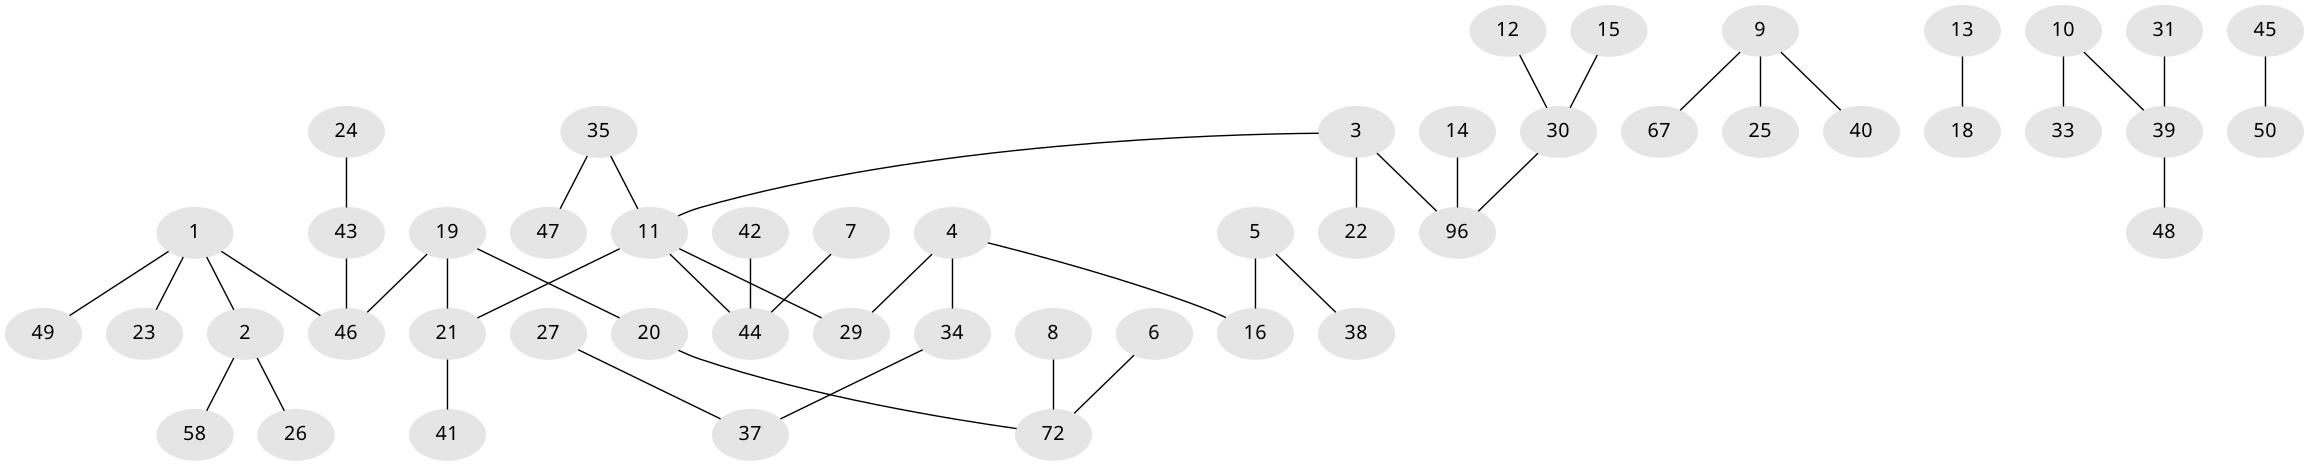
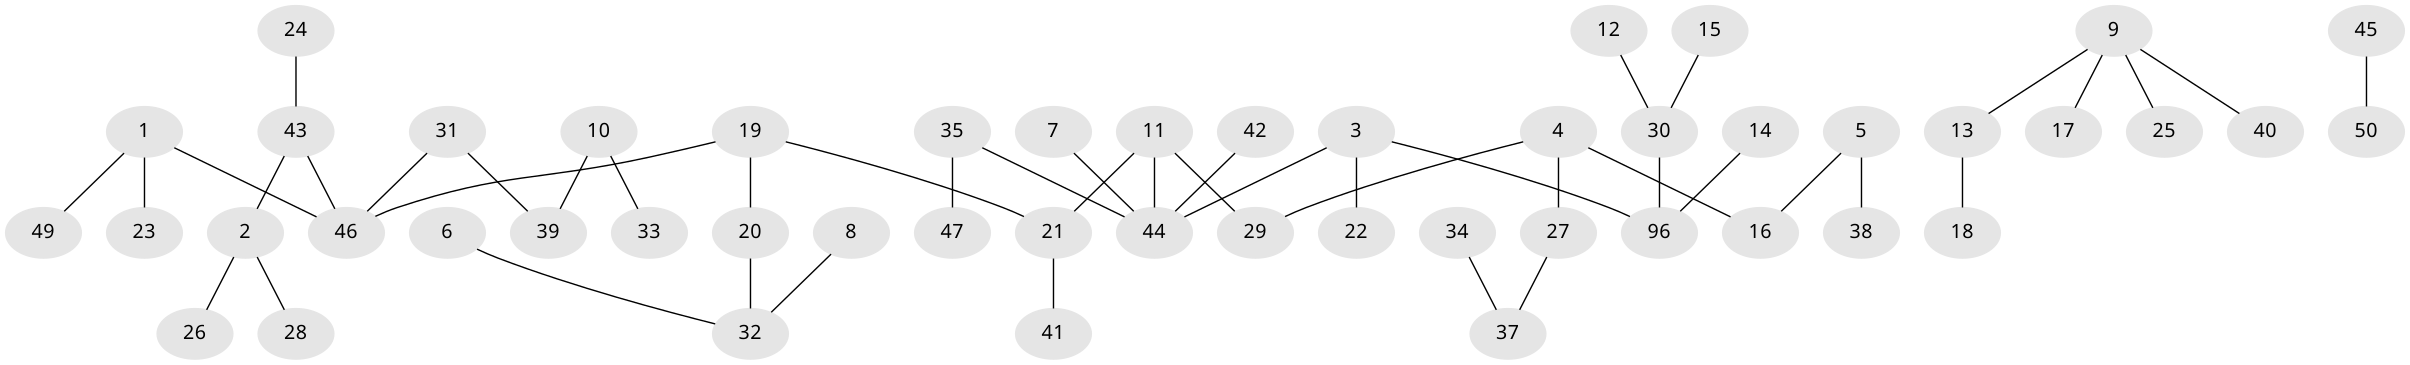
none -> (2038, 81)
(1659, 132) -> (2063, 132)
(995, 153) -> (1256, 182)
none -> (397, 182)
(624, 182) -> (1053, 182)
(2164, 233) -> none
(220, 283) -> (271, 182)
(952, 284) -> (1558, 180)
(195, 435) -> (296, 334)
(1053, 435) -> (750, 334)
